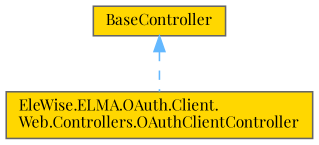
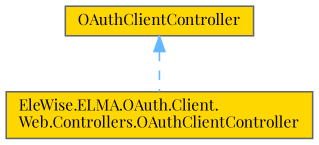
(159, 21) -> (159, 21)
